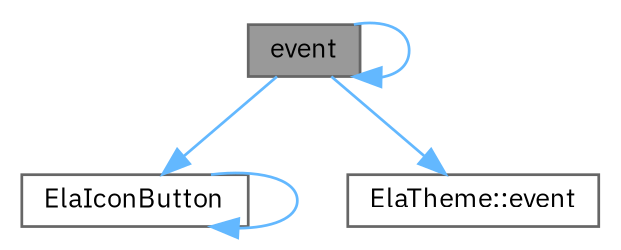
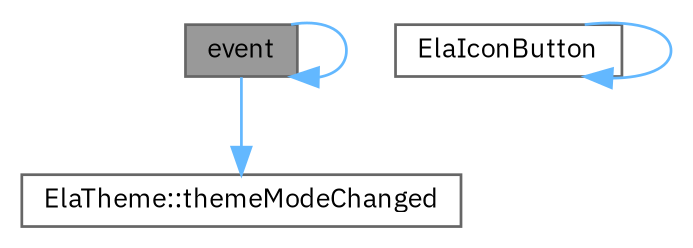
(231, 116) -> none
(473, 201) -> (241, 201)
